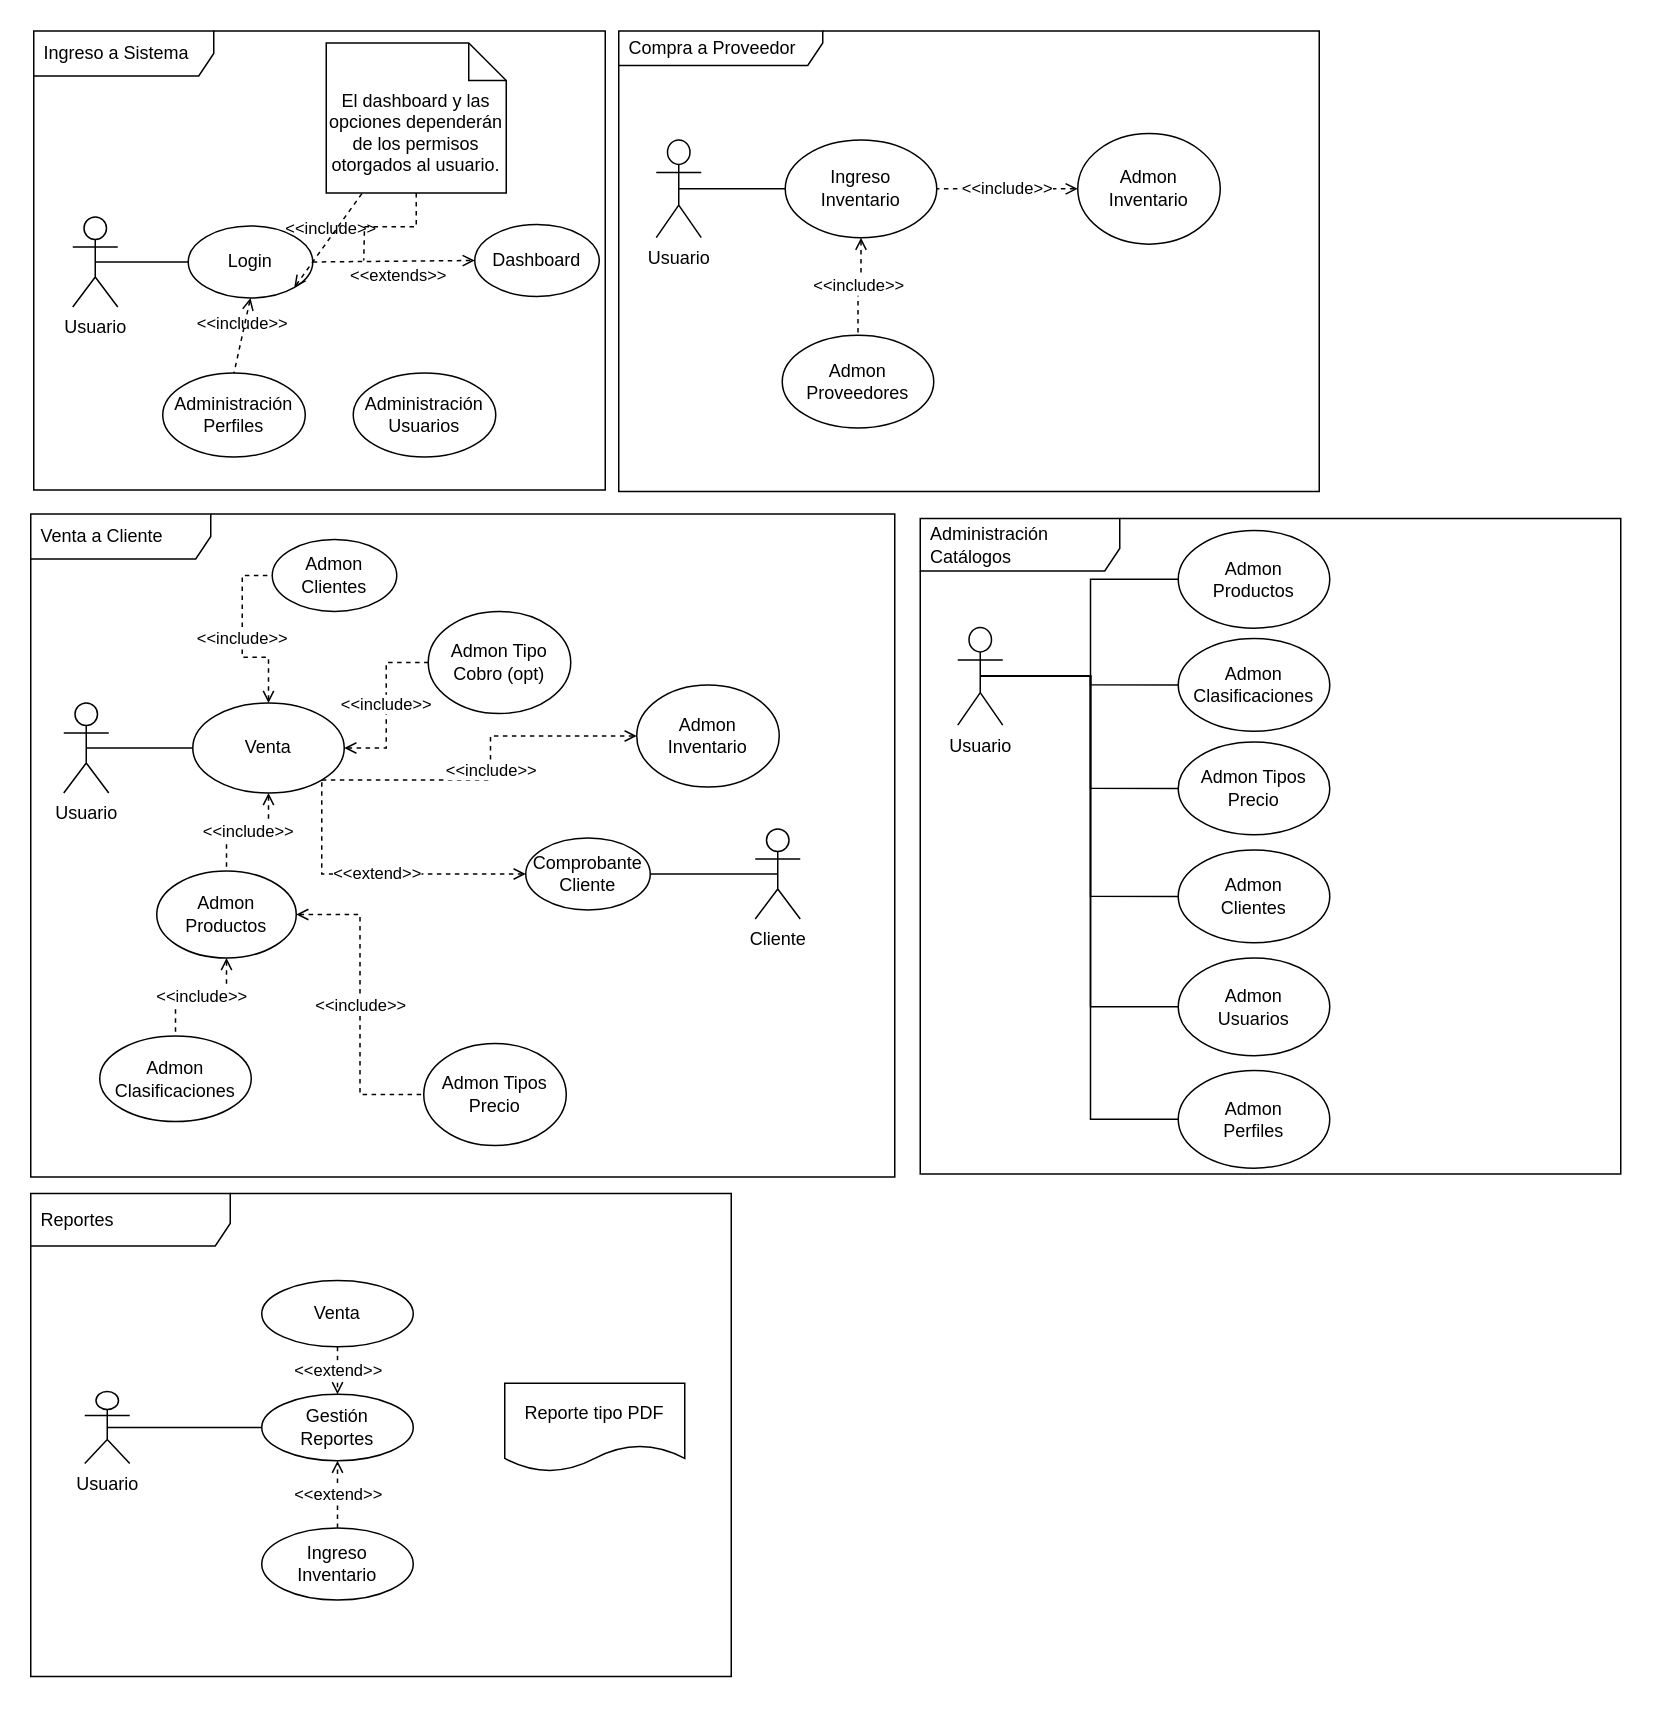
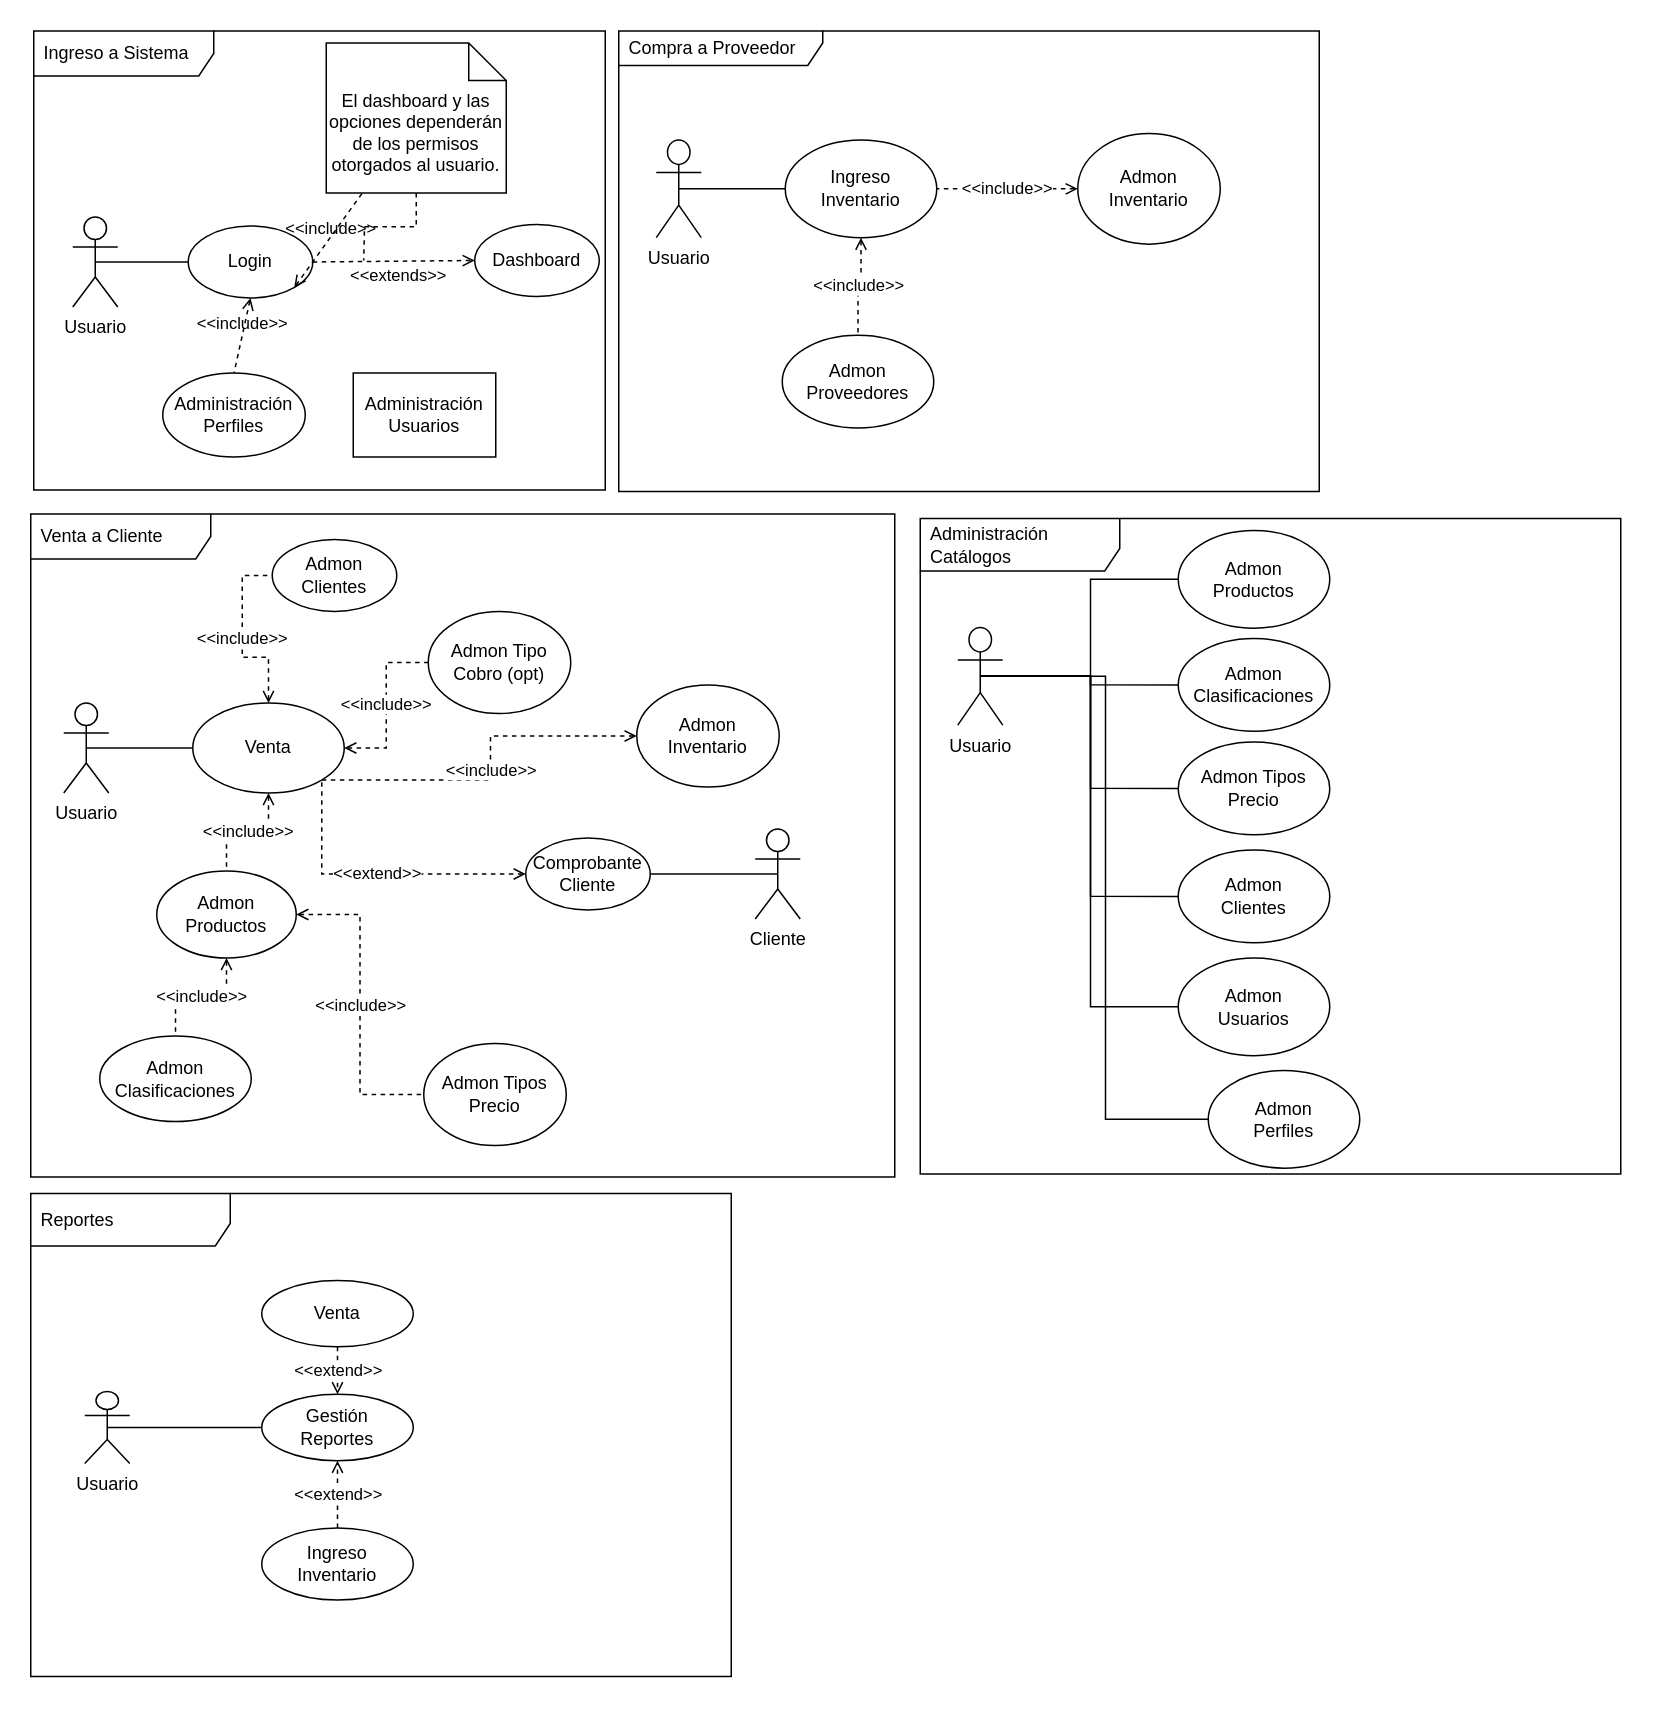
(425, 415) -> (425, 415)
(1254, 1119) -> (1284, 1119)
(595, 1427) -> none
